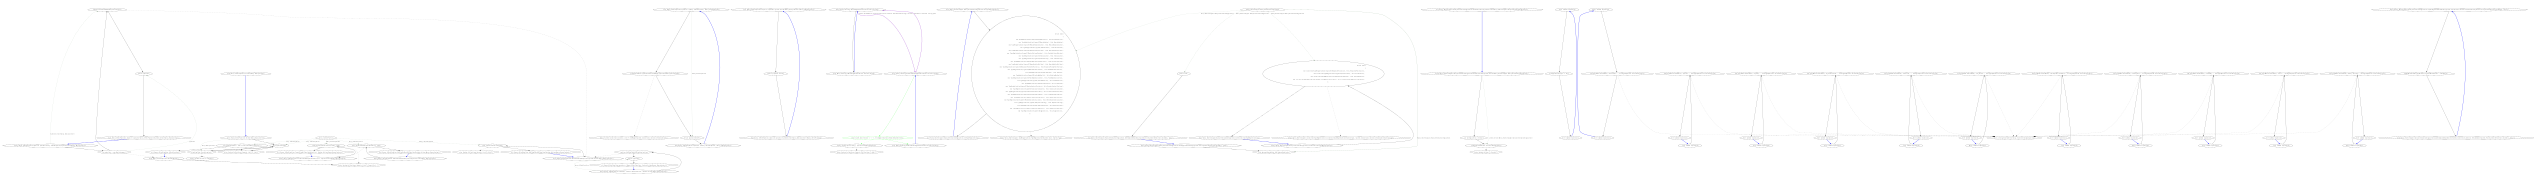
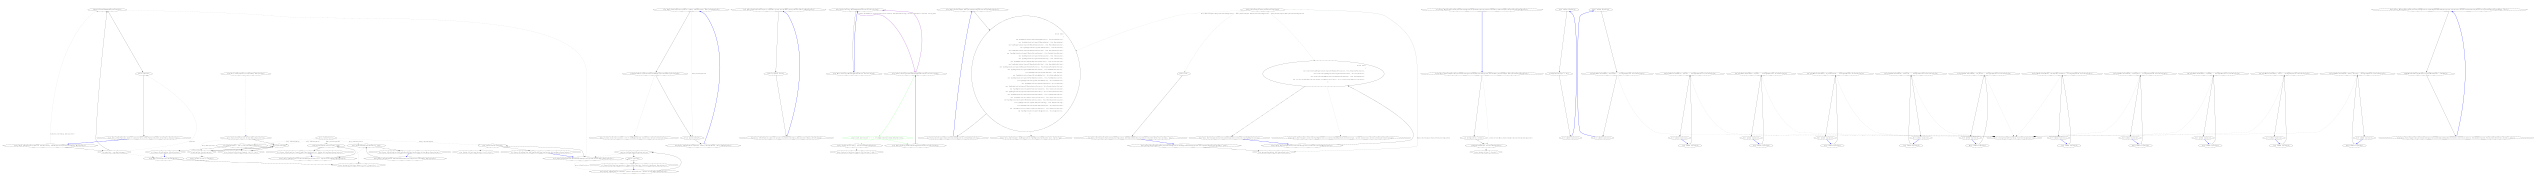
(246, 105) -> (246, 105)
